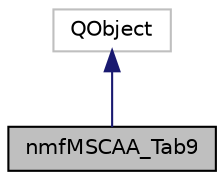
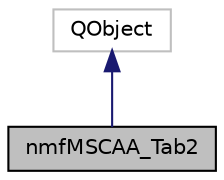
(112, 149) -> (112, 149)
